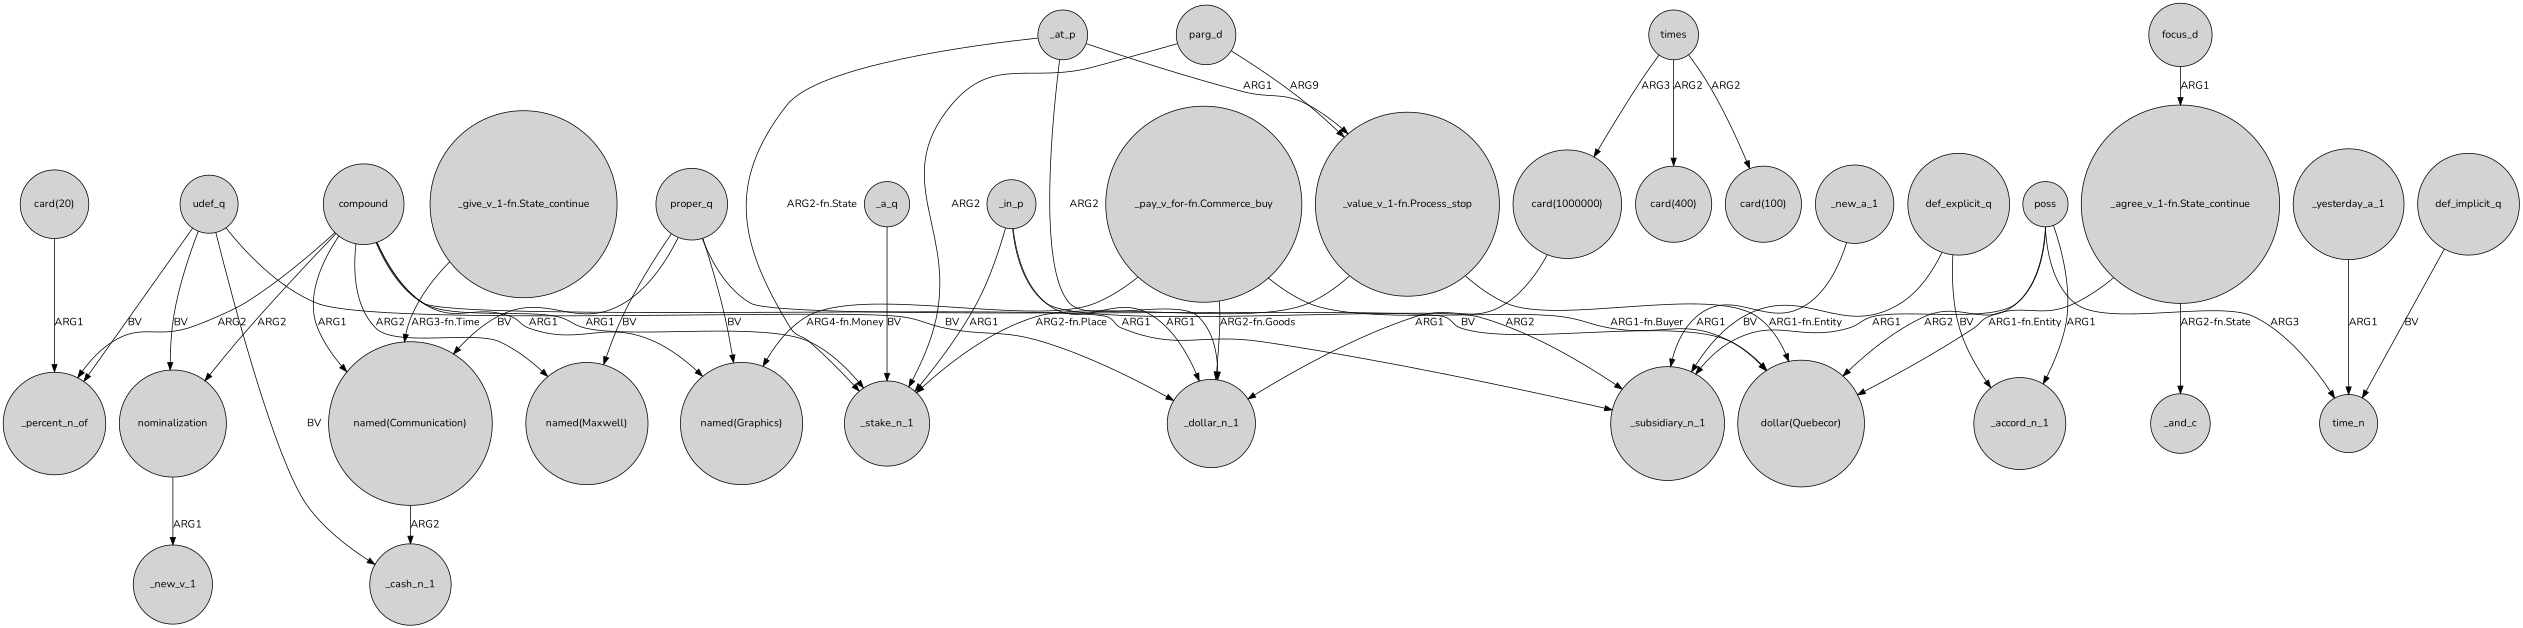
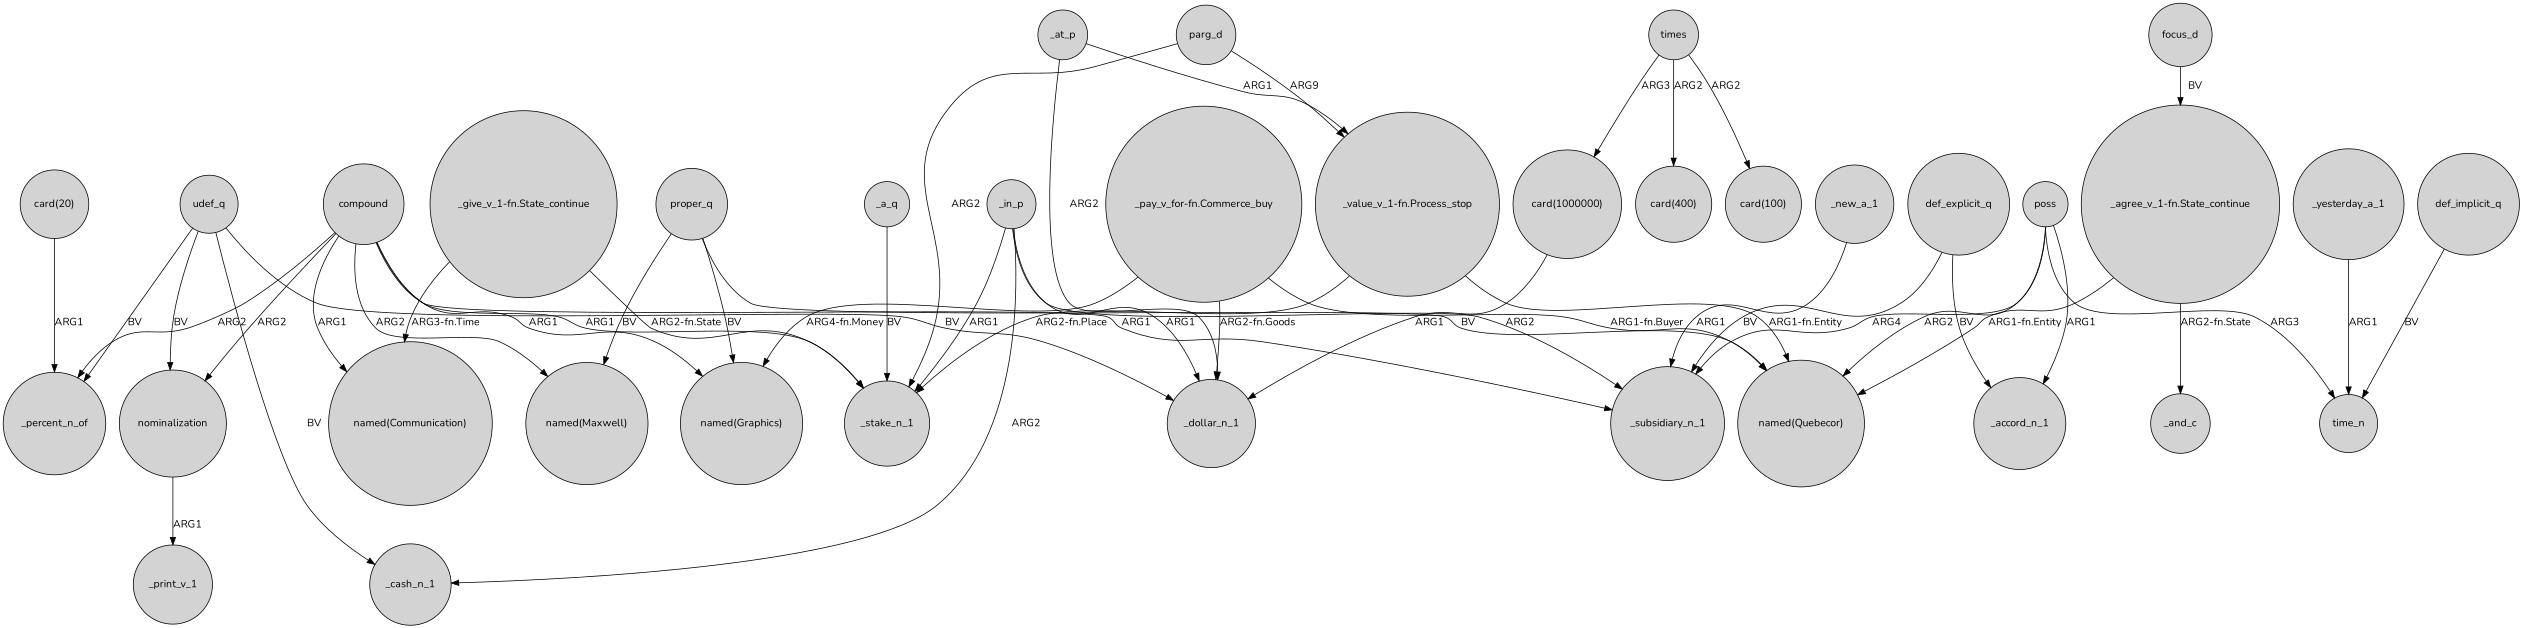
(2195, 86) -> (2195, 86)
(768, 132) -> (720, 336)
(617, 306) -> none
(1887, 322) -> (1887, 322)
(1801, 424) -> (1801, 424)
(410, 521) -> (849, 542)
(173, 585) -> (173, 585)
